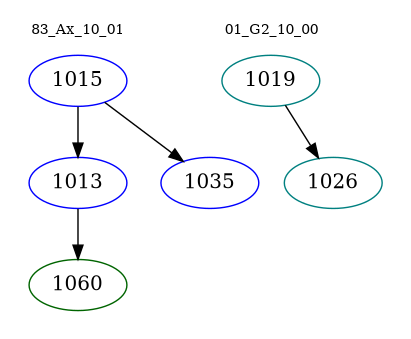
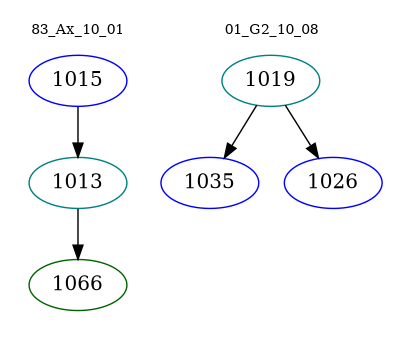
(272, 30) -> (272, 30)
(130, 121) -> (244, 125)
(78, 183) -> (78, 183)
(333, 183) -> (333, 183)
(78, 285) -> (78, 285)
